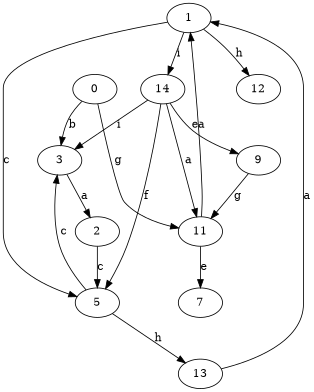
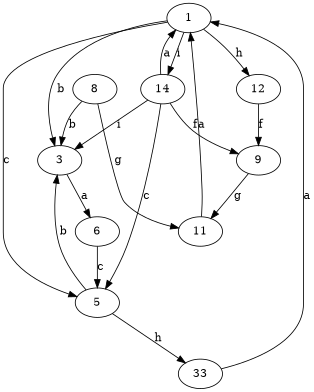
none -> (78, 53)
(95, 89) -> (95, 89)
none -> (259, 121)
(196, 125) -> (196, 125)
(181, 156) -> (162, 54)
(146, 196) -> (146, 196)
(64, 232) -> (64, 232)
(97, 232) -> (97, 232)
(200, 303) -> none
(200, 374) -> (200, 374)
